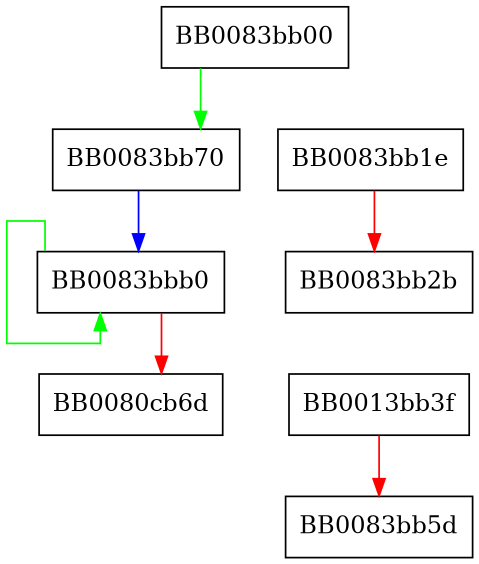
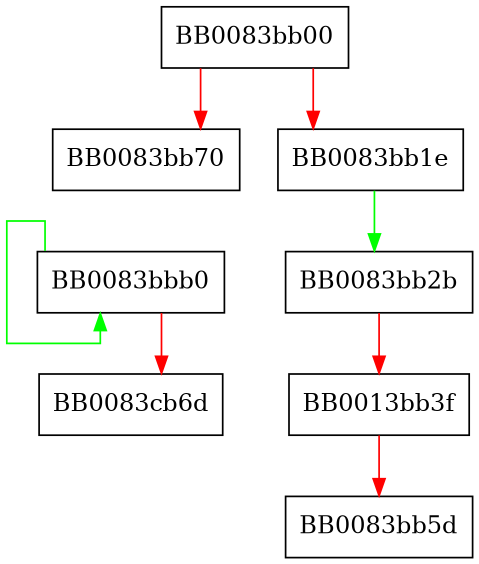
(201, 90) -> (201, 90)
none -> (313, 90)
(139, 212) -> none
(374, 212) -> (374, 212)
none -> (379, 335)
(131, 405) -> (131, 405)
